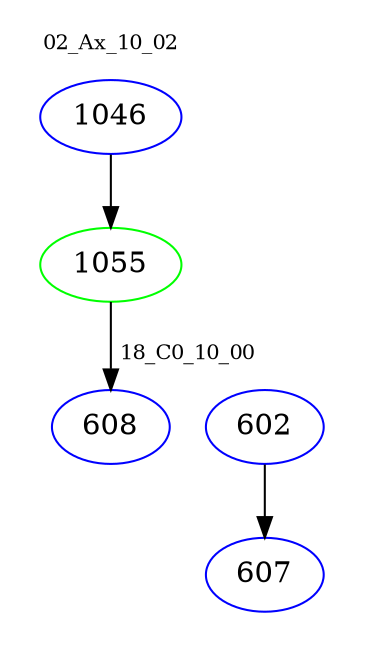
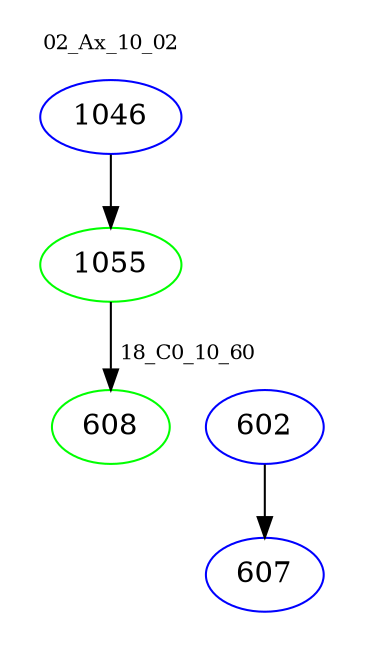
(188, 354) -> (188, 354)
(111, 427) -> (111, 427)
